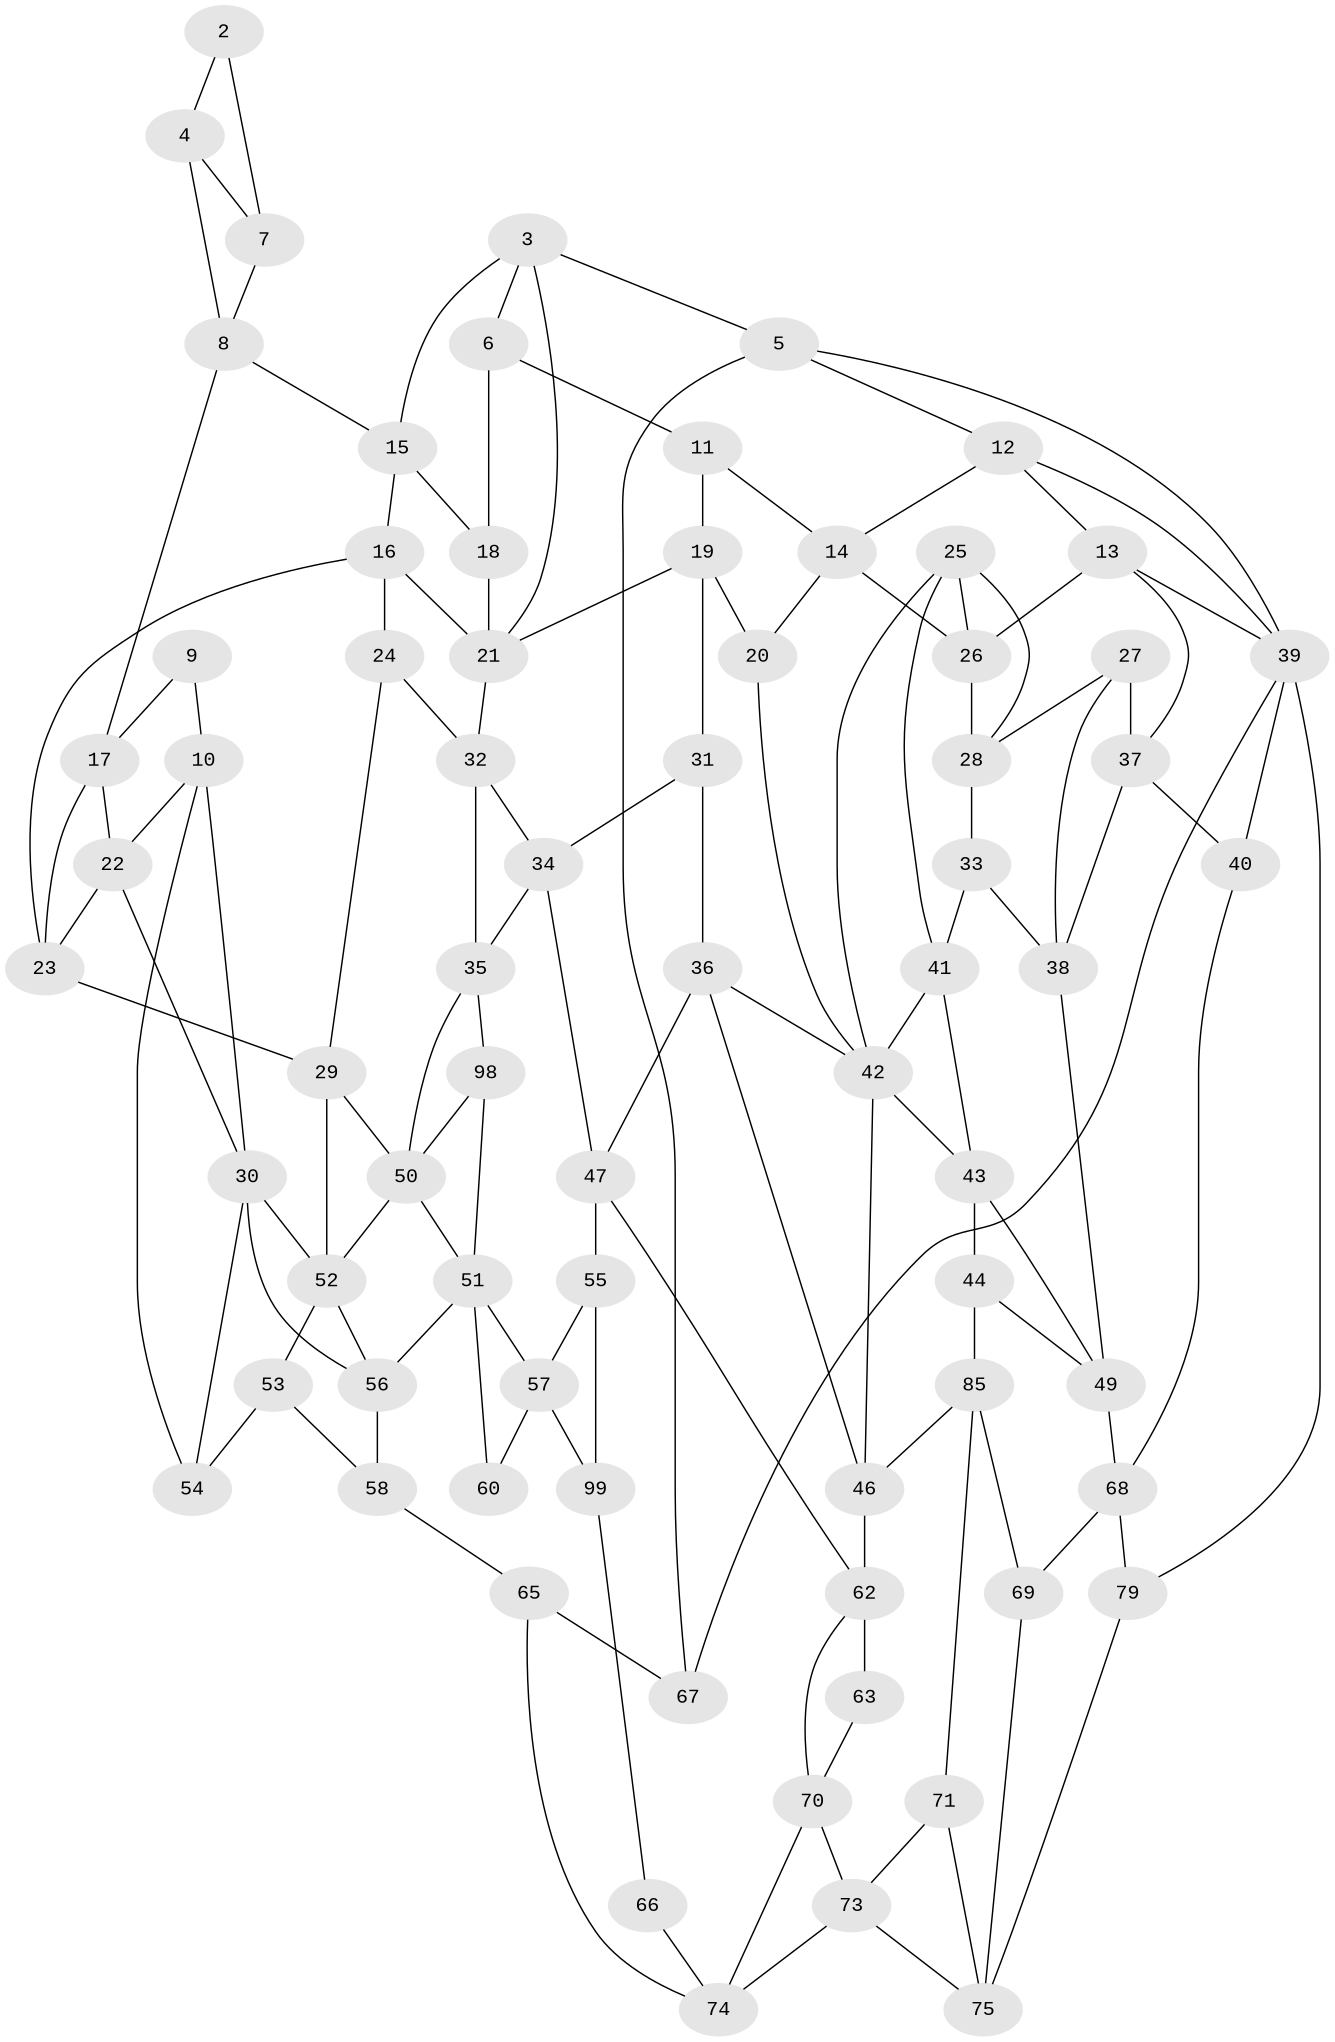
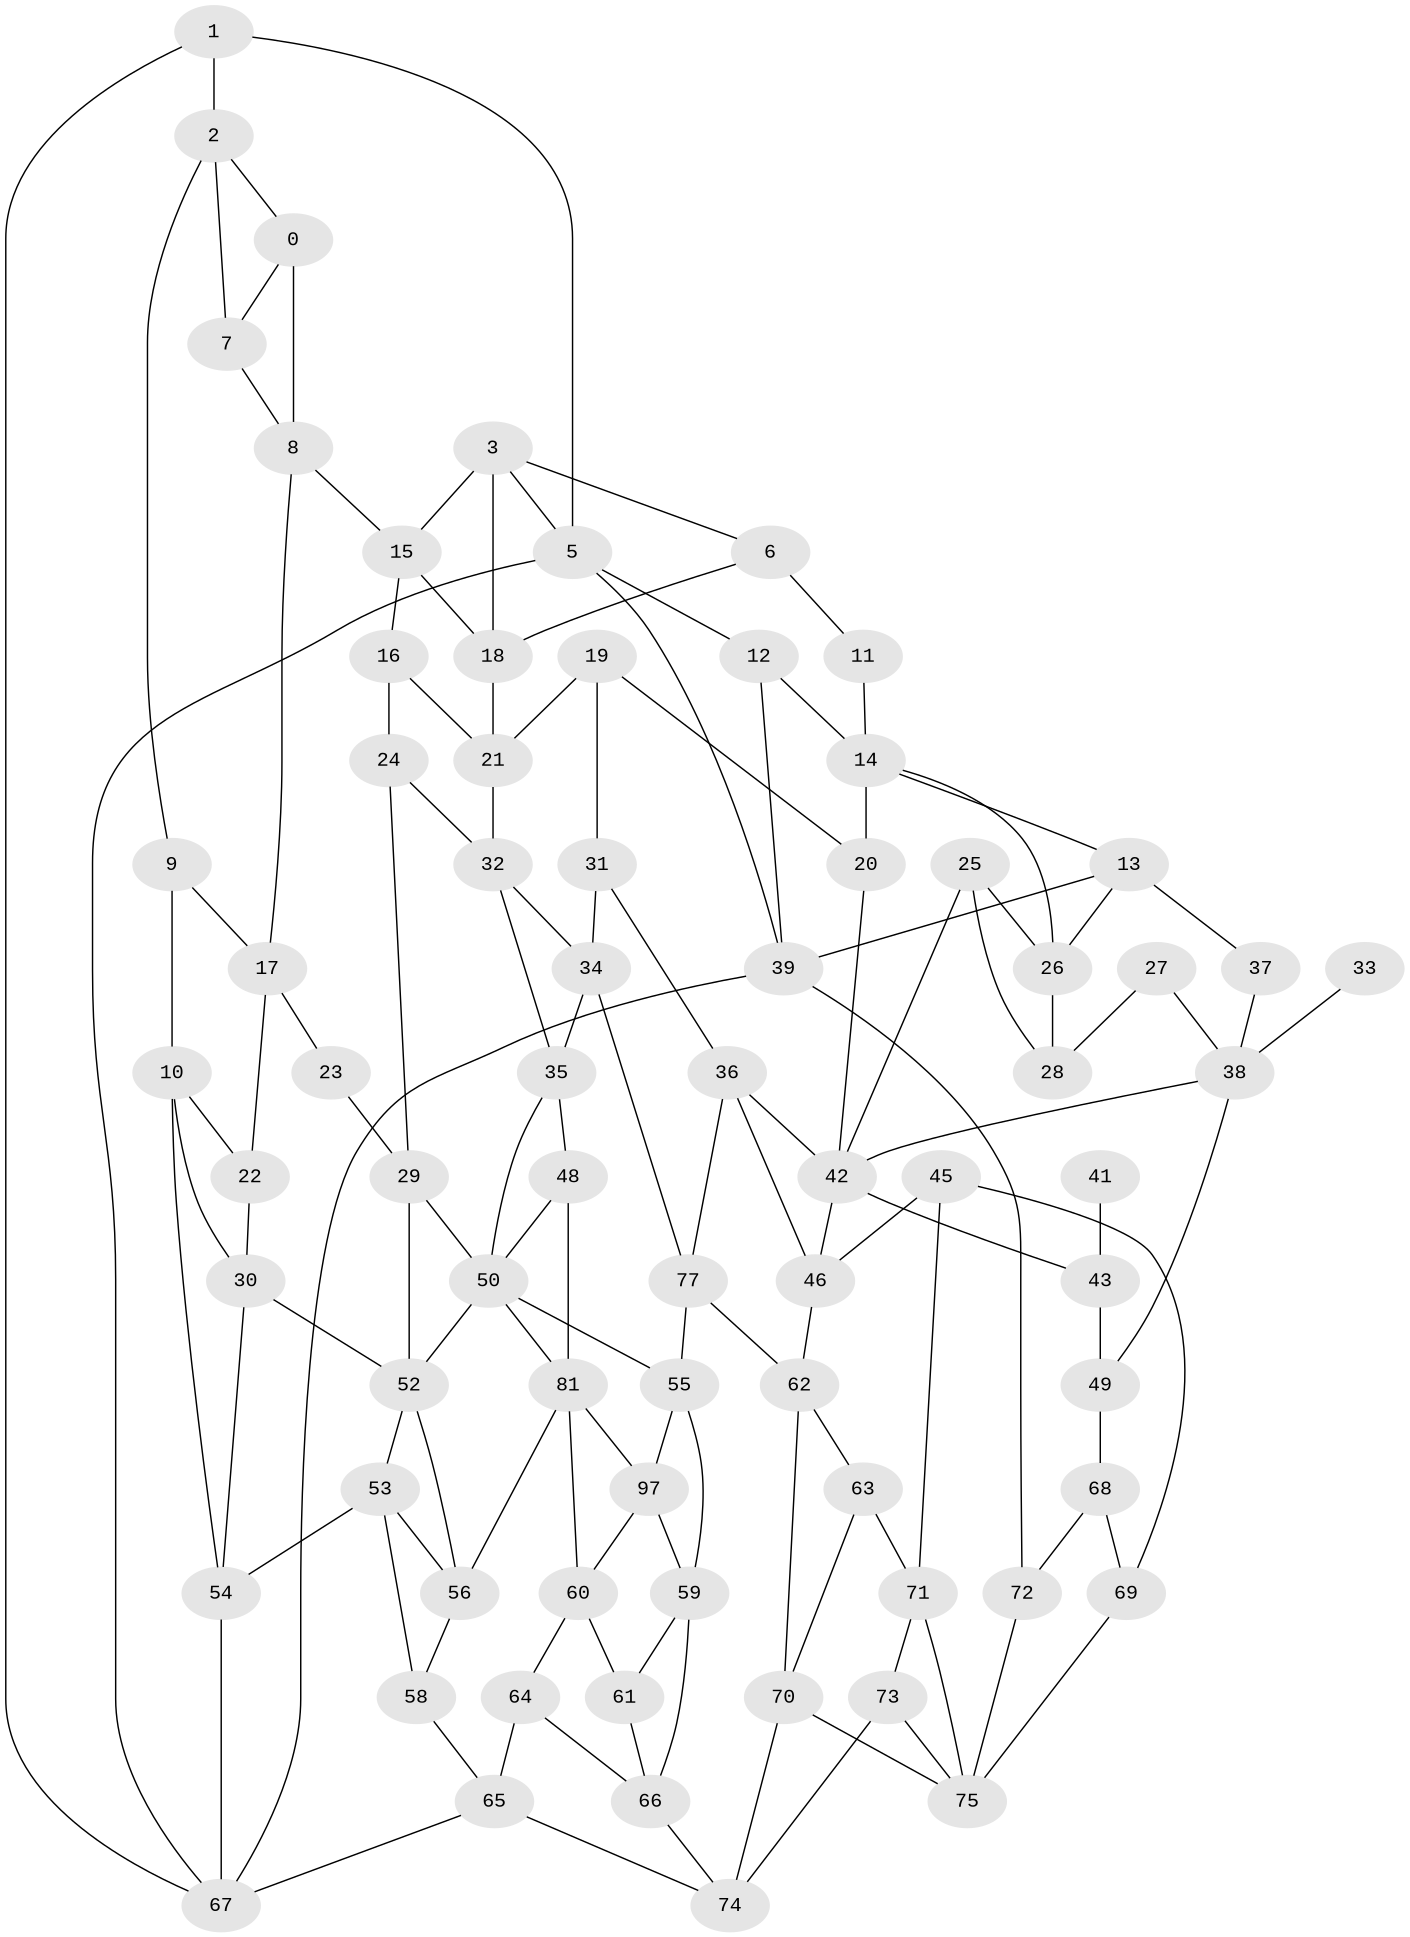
none -> (214, 32)
(185, 136) -> (294, 240)
(557, 454) -> (493, 552)
none -> (147, 496)
(703, 500) -> none
(1055, 500) -> (1013, 817)
(87, 670) -> none
(1131, 709) -> none
(904, 758) -> none
(972, 813) -> none
(1241, 865) -> none
(79, 917) -> none
(956, 917) -> none
(907, 1021) -> (1031, 1116)
(486, 1073) -> (568, 1177)
(596, 1177) -> (688, 1281)
(473, 1281) -> (568, 1385)
(974, 1281) -> none
(271, 1301) -> (420, 1541)
none -> (584, 1333)
(539, 1385) -> (649, 1489)
(974, 1385) -> (941, 1177)
(596, 1489) -> (690, 1593)
none -> (891, 1541)
(1128, 1593) -> (1022, 1593)
none -> (520, 1697)
none -> (625, 1697)
none -> (221, 1749)
(832, 1853) -> (875, 1749)
